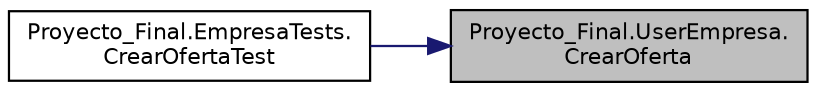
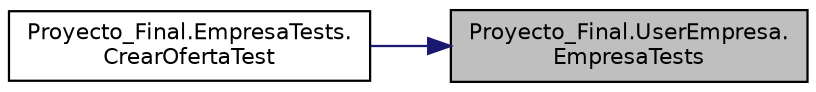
(629, 46) -> (629, 46)
